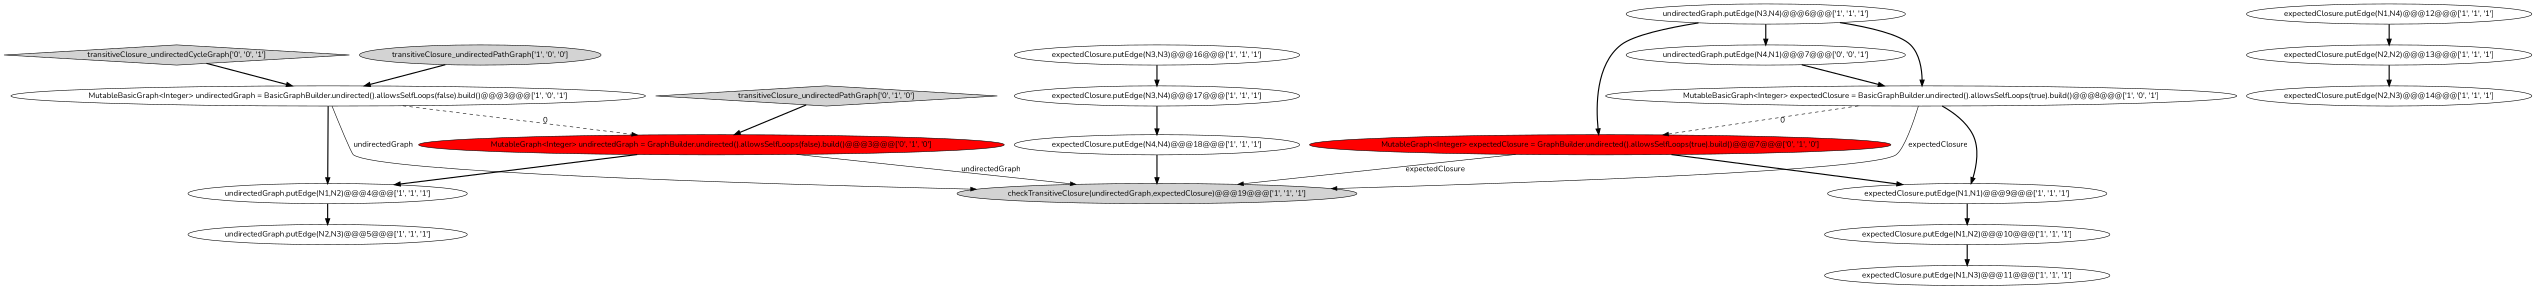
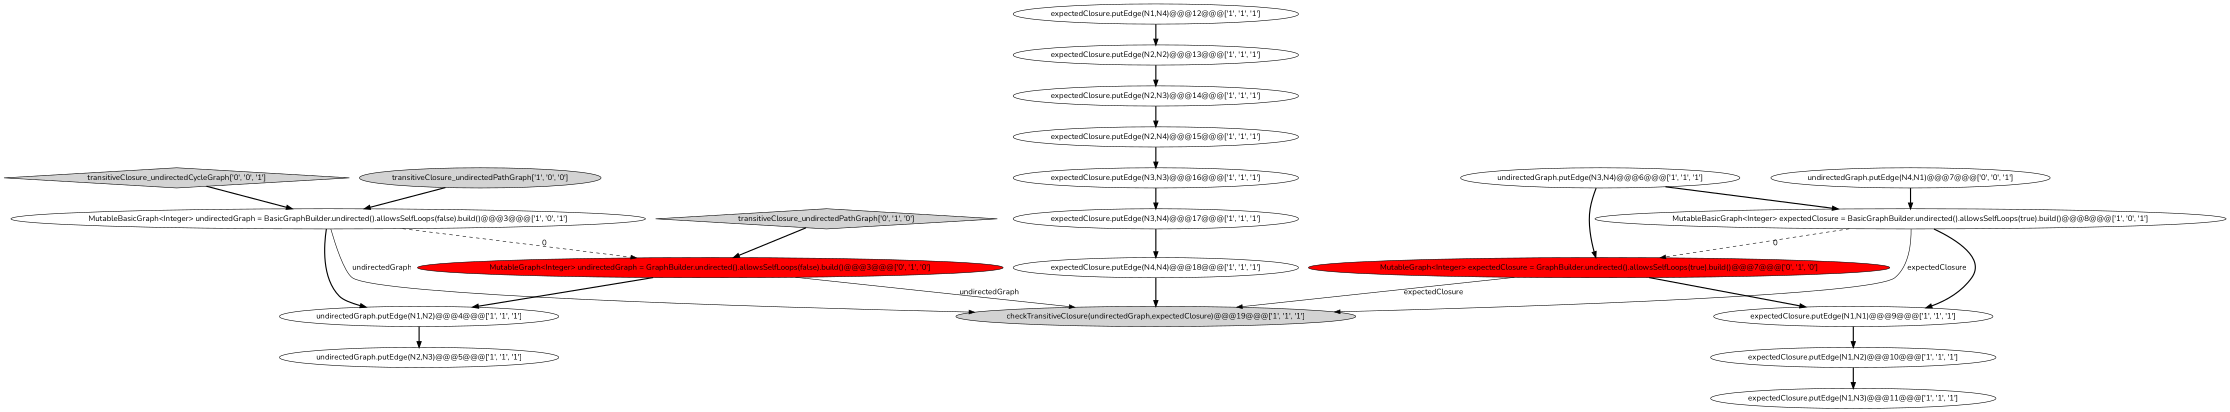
(1766, 32) -> none
none -> (1156, 137)
